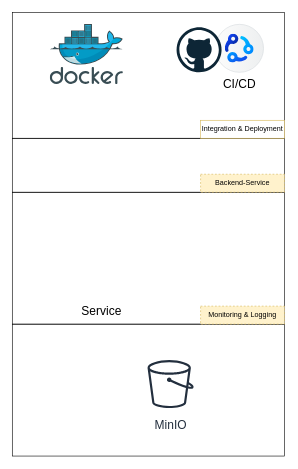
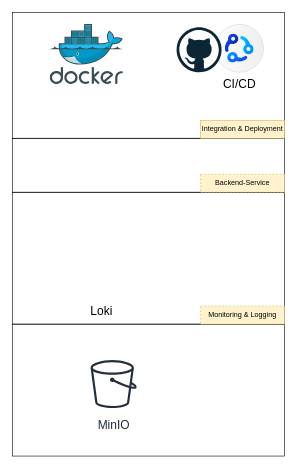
(243, 129) -> (243, 129)
(101, 311) -> (101, 311)
(171, 384) -> (114, 384)
